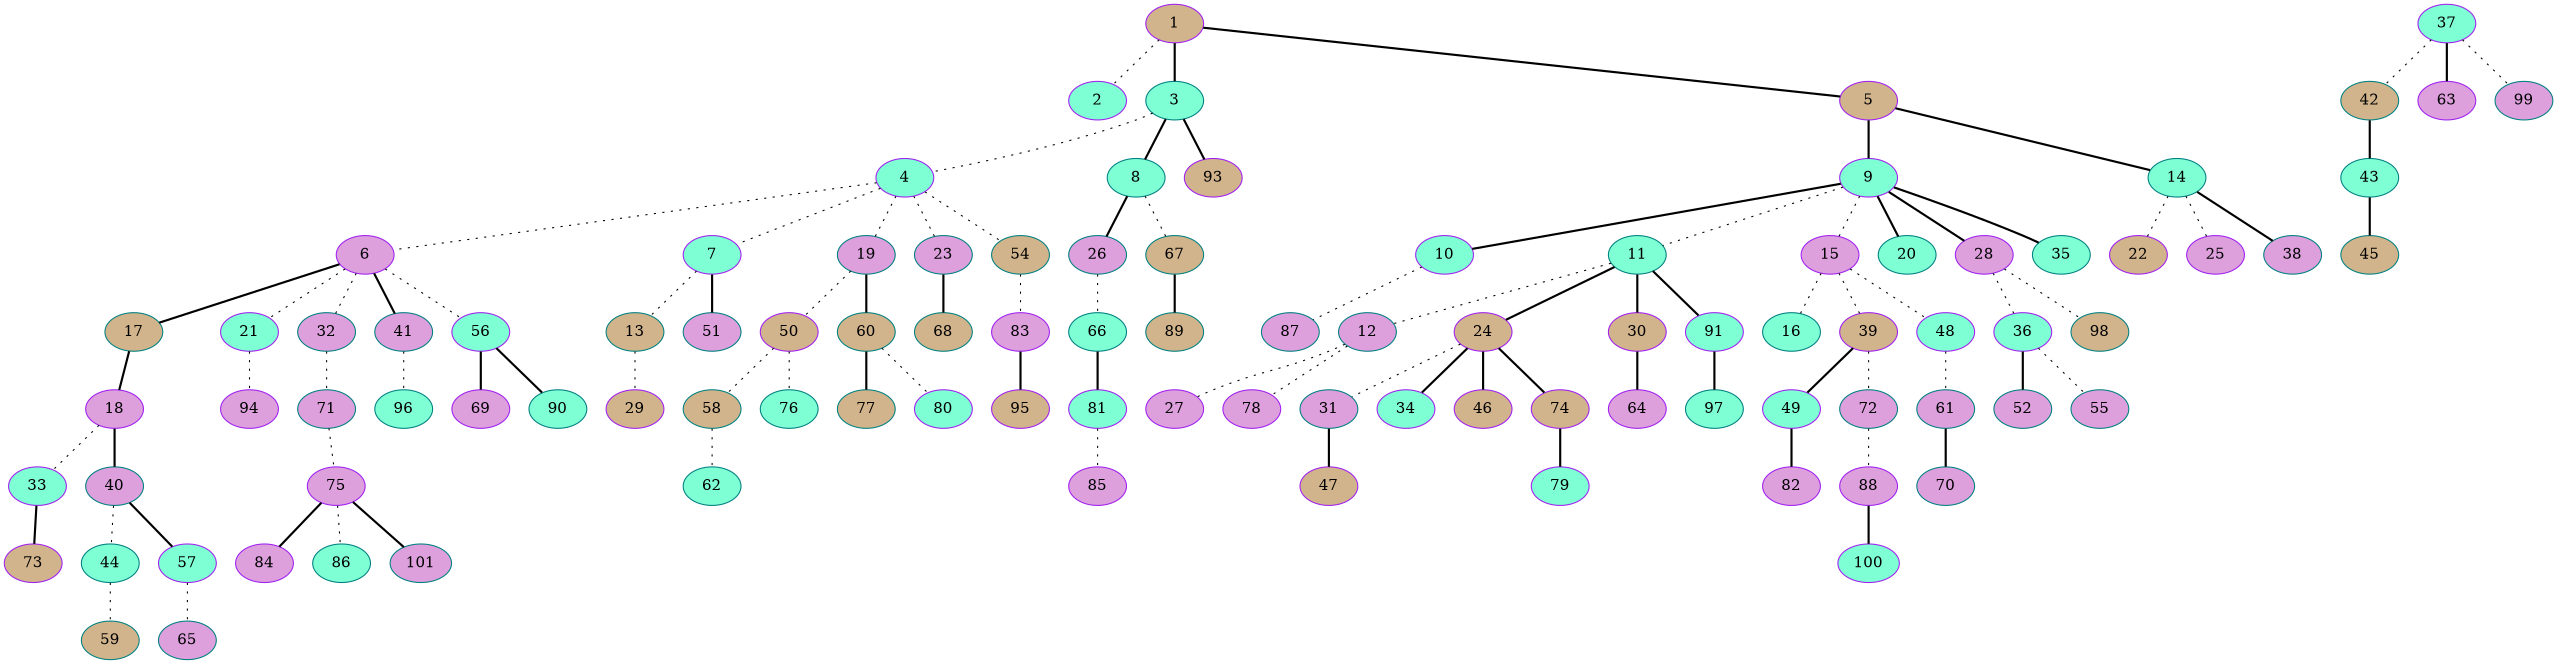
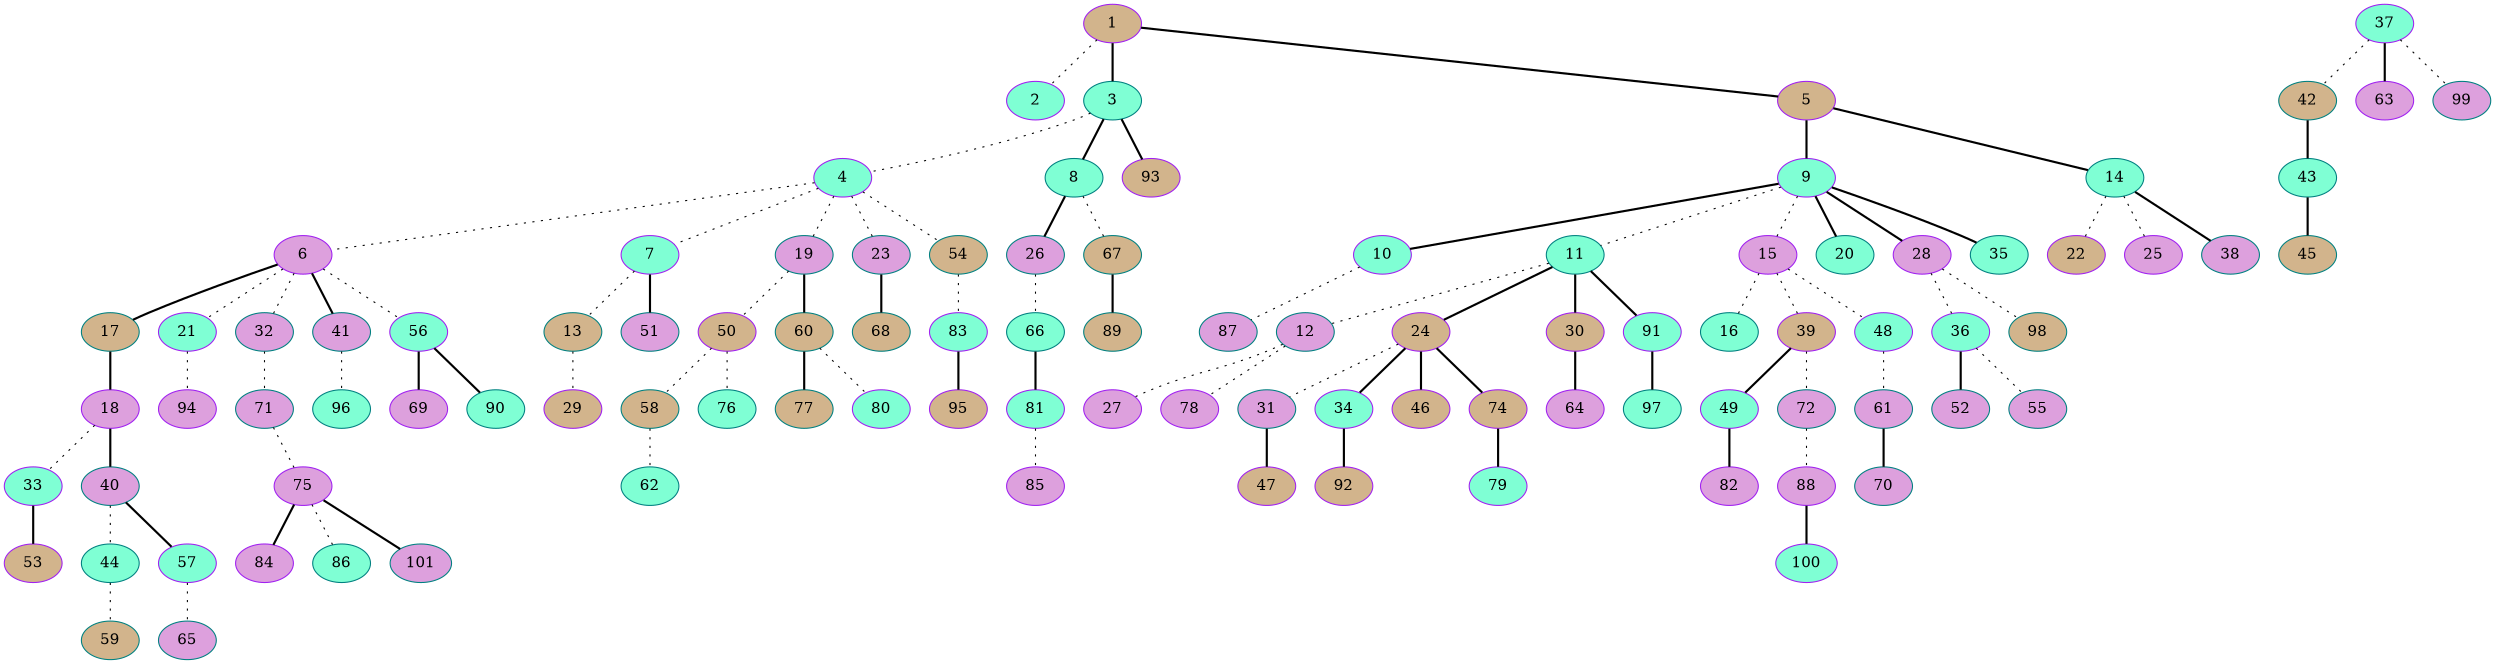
(1021, 332) -> (958, 332)
none -> (1344, 486)
(33, 563) -> (33, 563)
